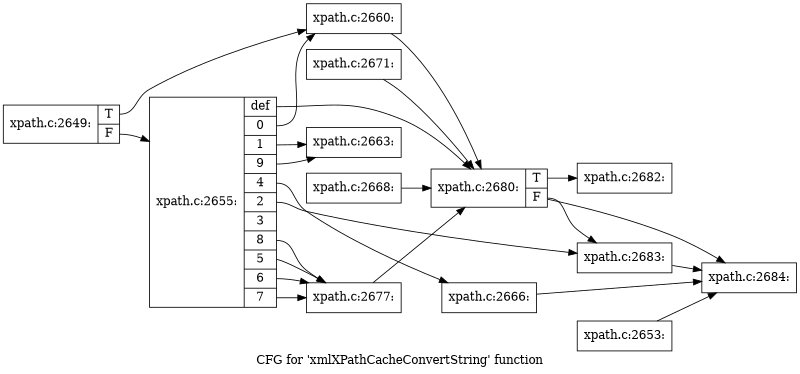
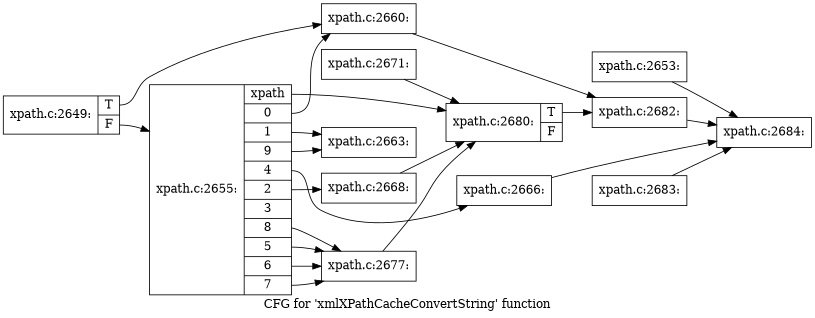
(442, 92) -> (500, 64)
(260, 106) -> (268, 94)
(568, 217) -> none
(635, 222) -> (698, 122)
(422, 233) -> (302, 190)
